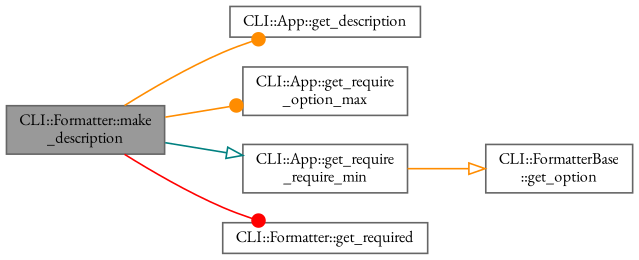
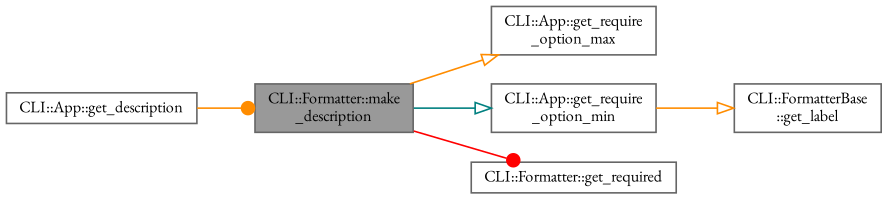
(187, 70) -> (219, 108)
(197, 112) -> (446, 72)
(325, 169) -> (574, 108)
(559, 169) -> (808, 108)
